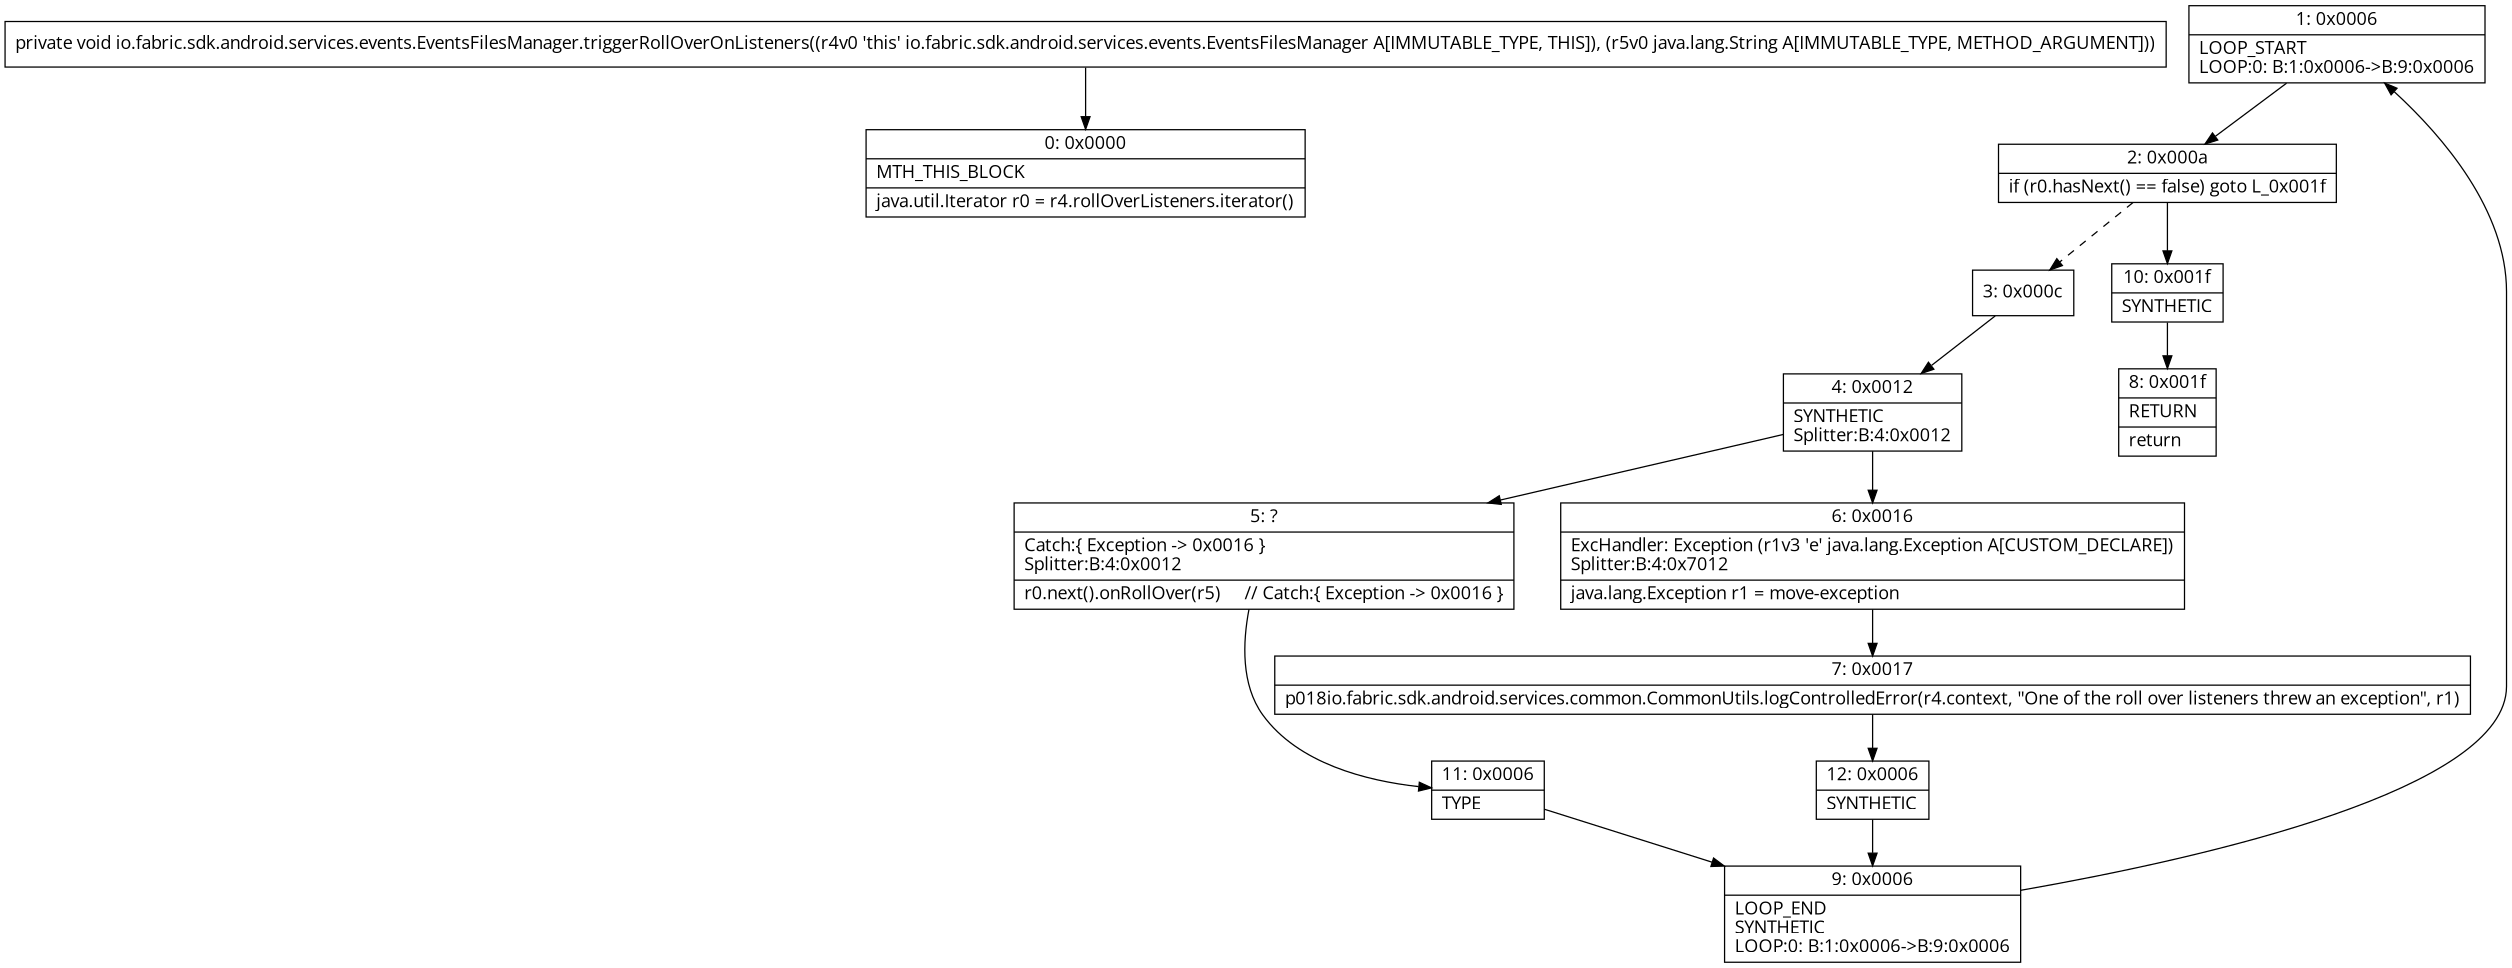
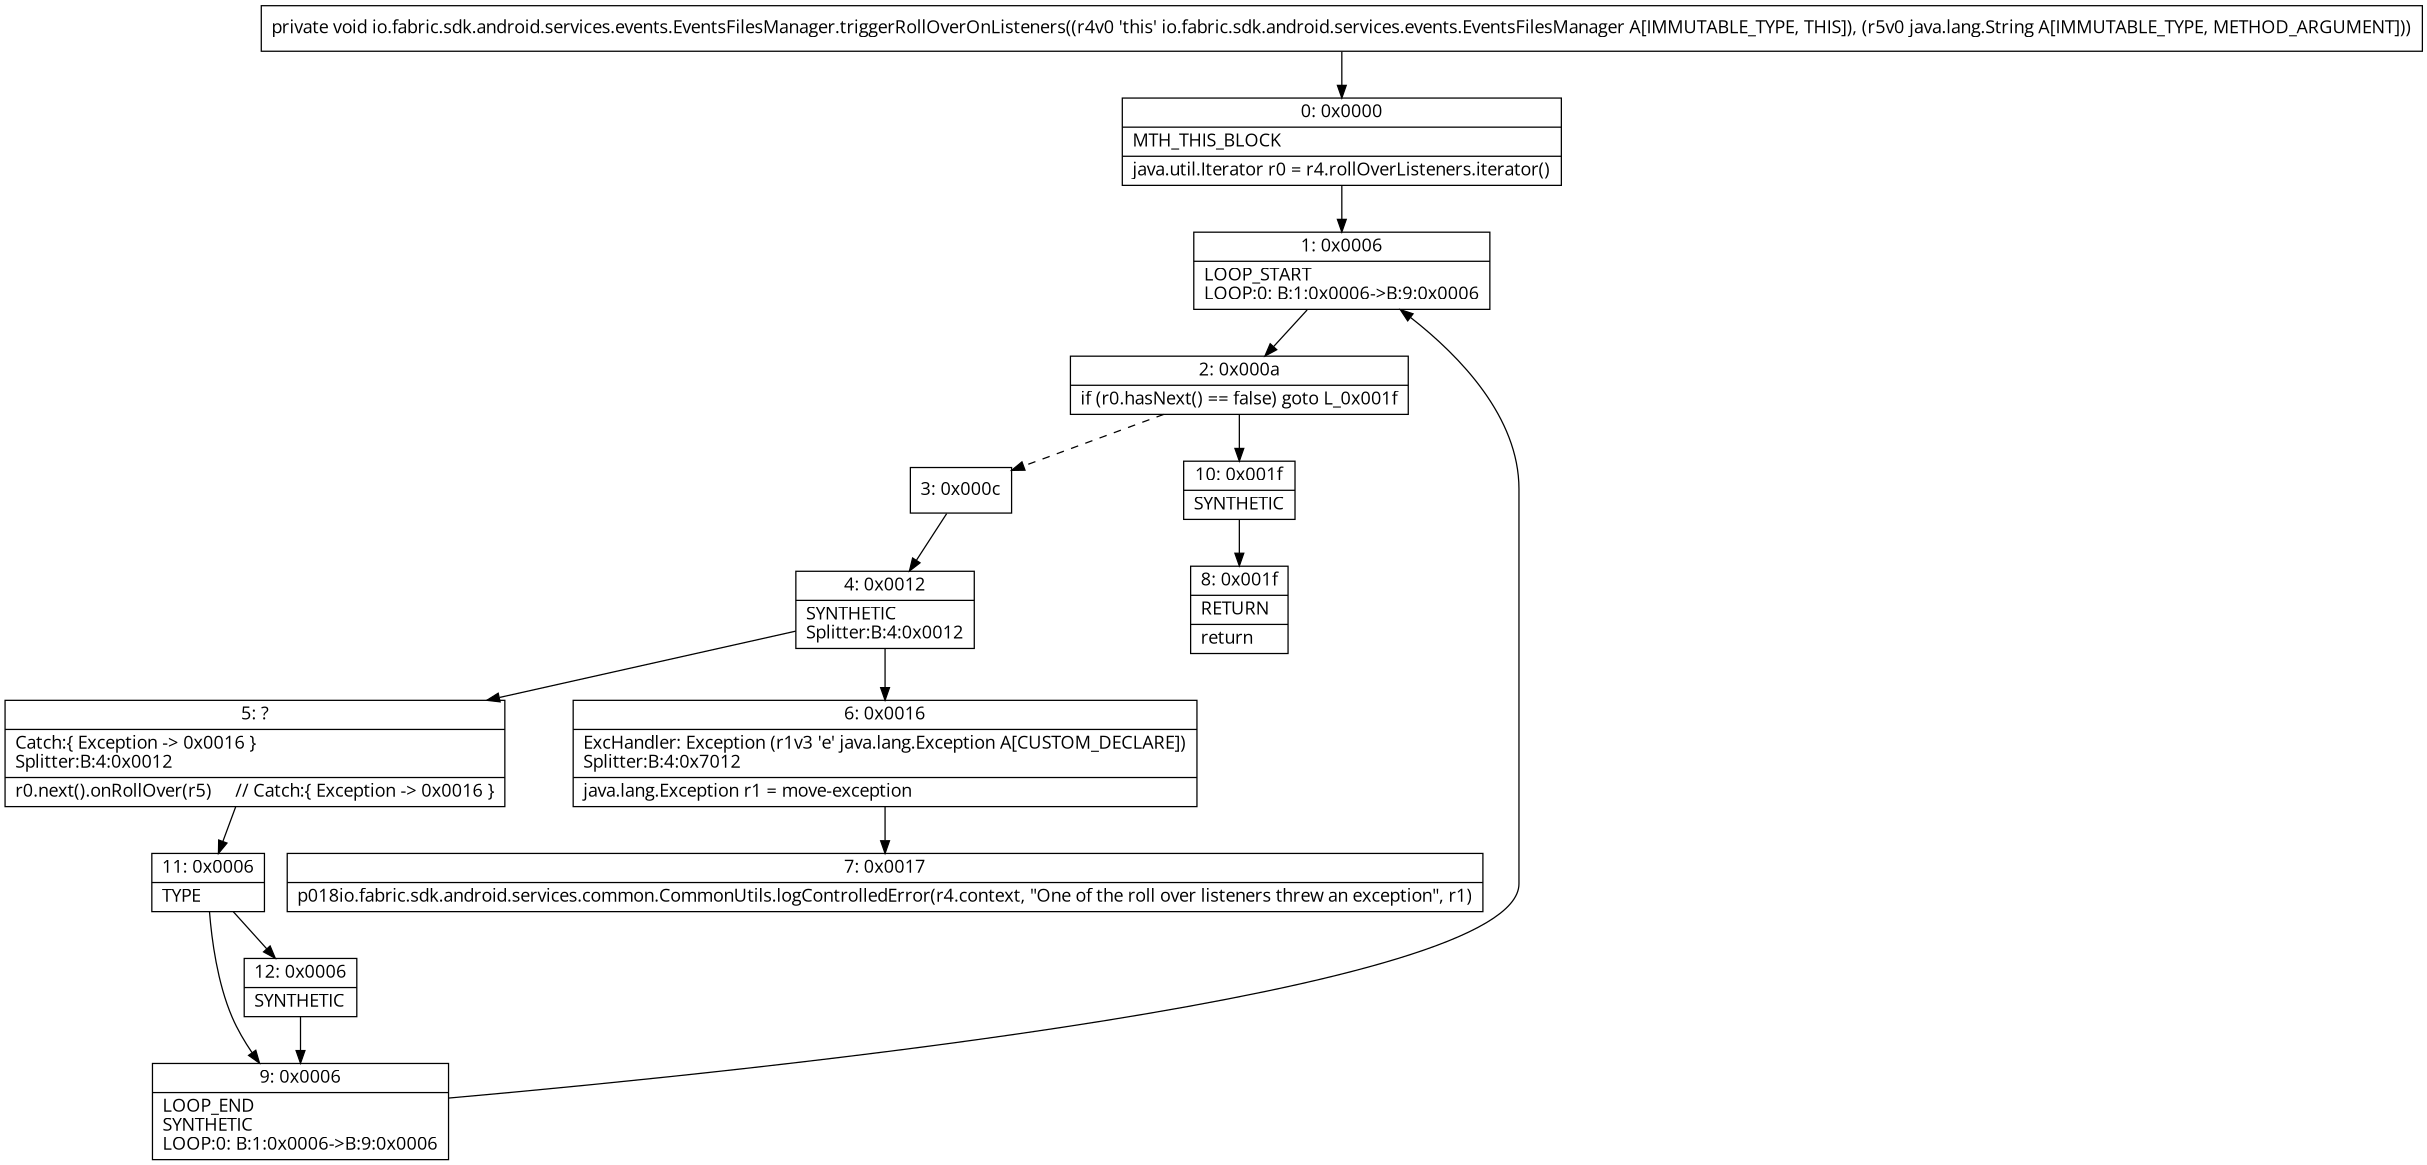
none -> (1342, 202)
(1873, 731) -> (250, 930)
